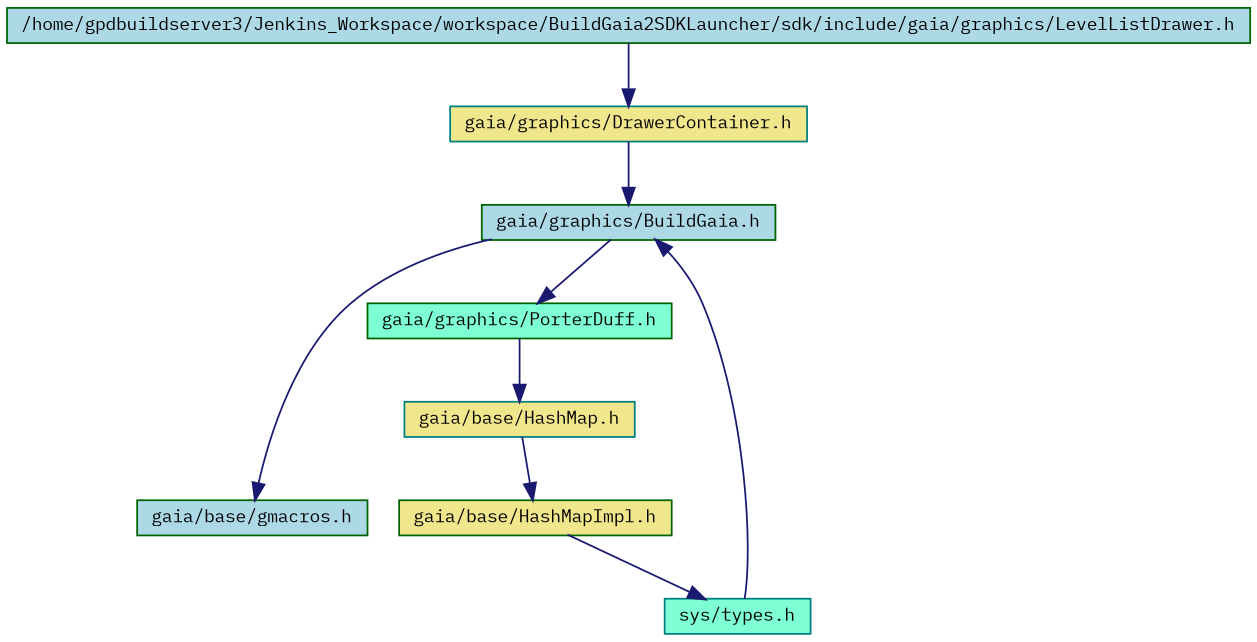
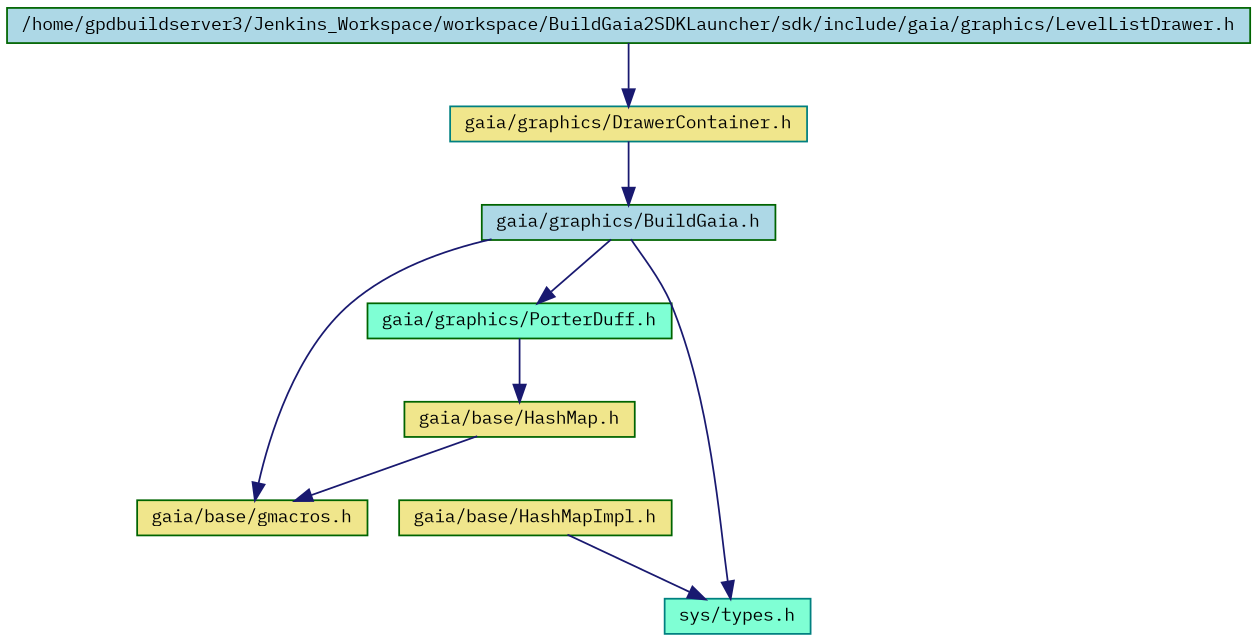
(735, 418) -> (701, 403)
(520, 419) -> (520, 419)
(526, 460) -> (394, 466)
(252, 518) -> (252, 518)
